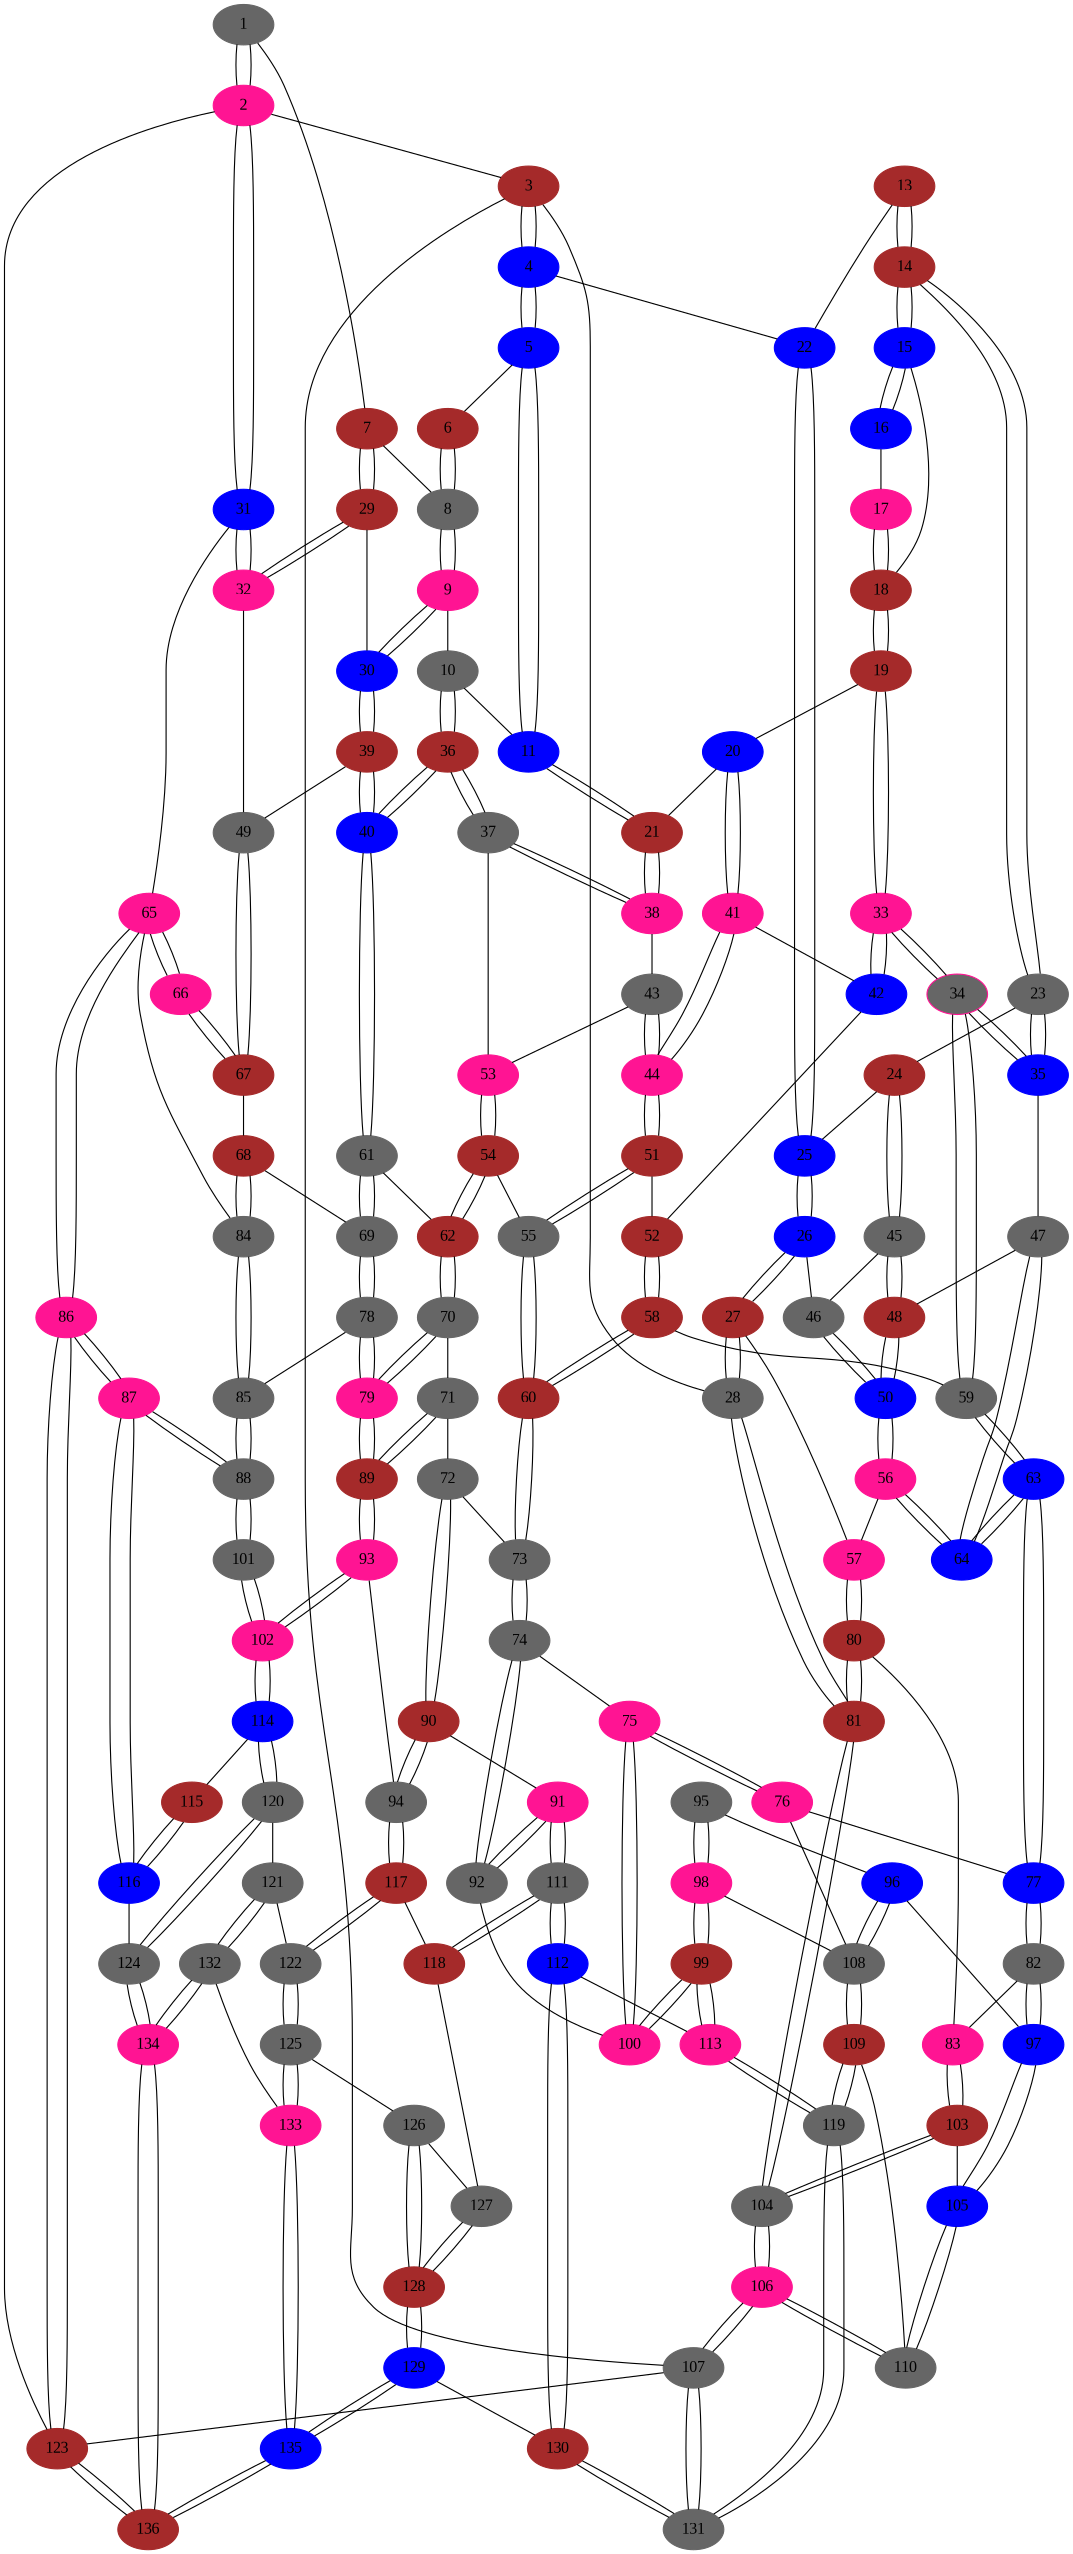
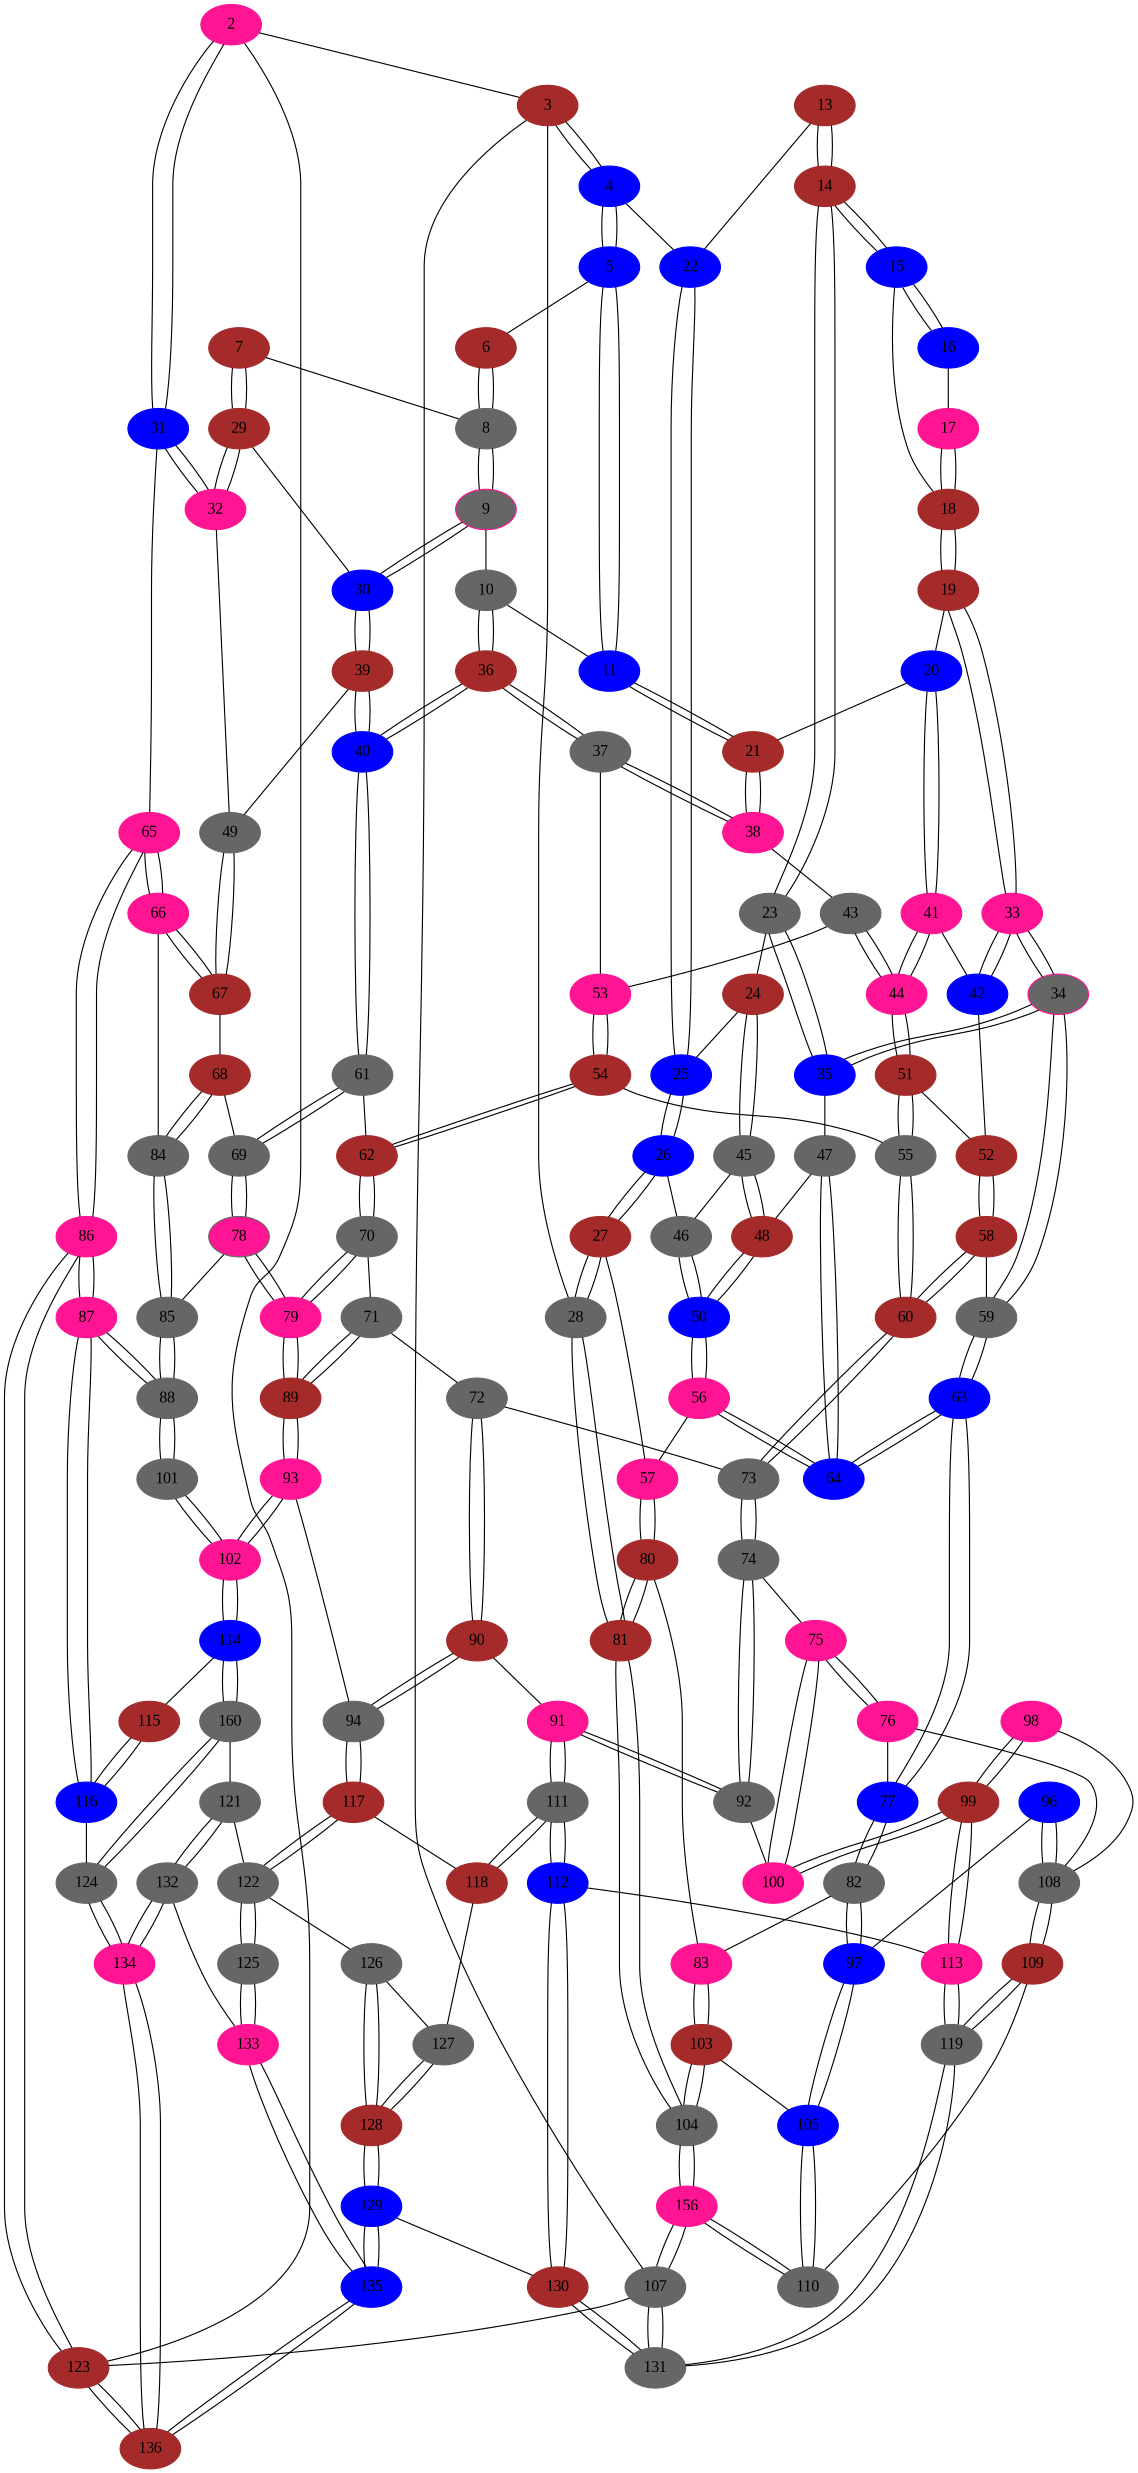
(244, 25) -> none
(448, 590) -> (486, 509)
(158, 1084) -> (158, 1035)
(367, 1317) -> (239, 1237)
(273, 1802) -> (230, 1721)
(701, 1802) -> none
(344, 2080) -> (316, 1927)
(762, 2287) -> (687, 2206)
